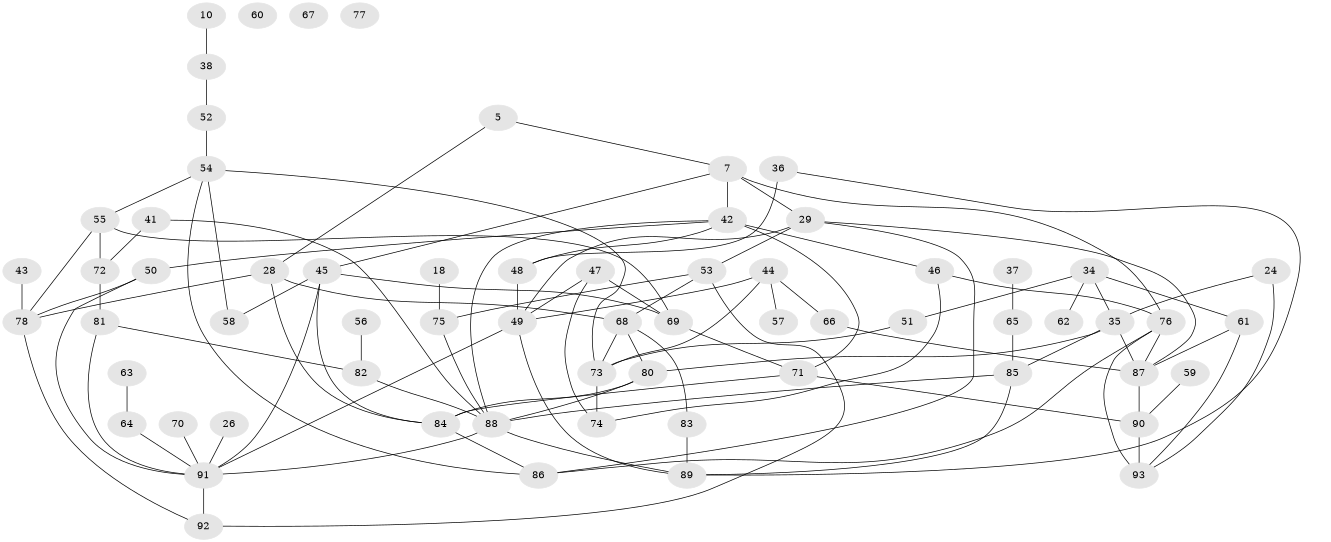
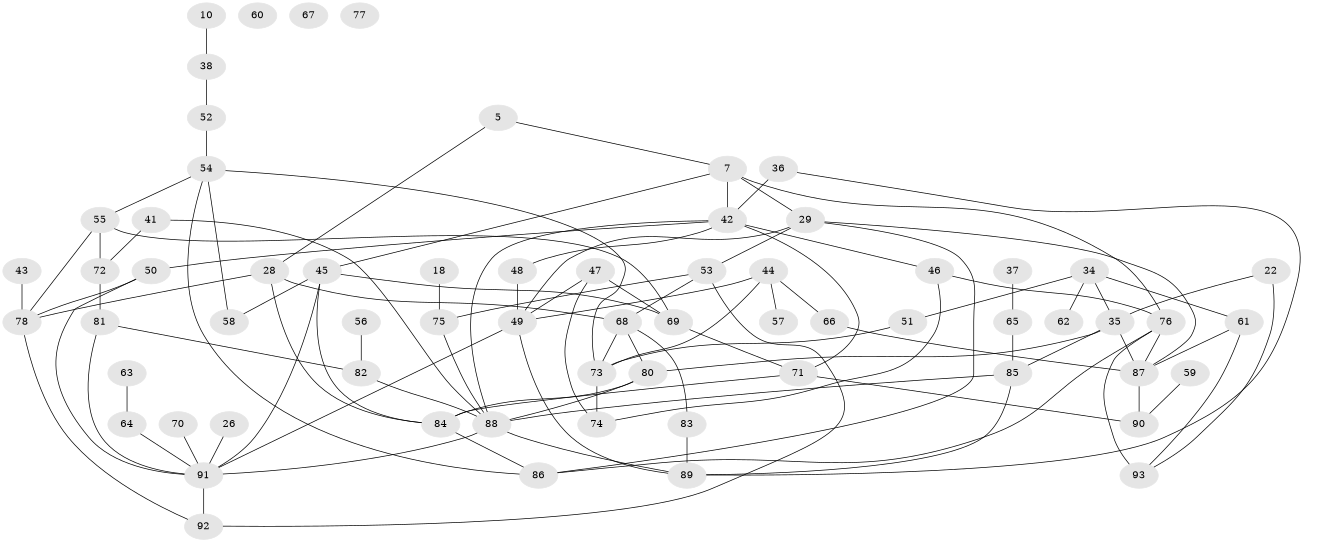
(672, 251) -> (753, 194)
(1271, 271) -> (1271, 271)
(1139, 450) -> none
